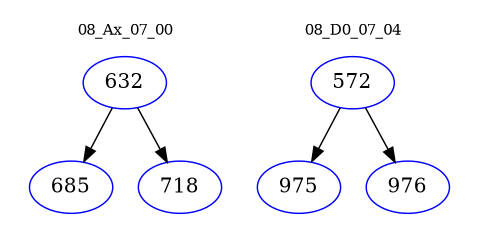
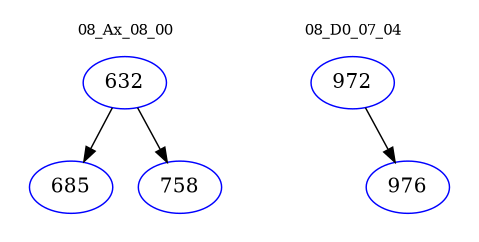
(126, 31) -> (126, 31)
(353, 83) -> (353, 83)
(180, 187) -> (180, 187)
(299, 187) -> none
